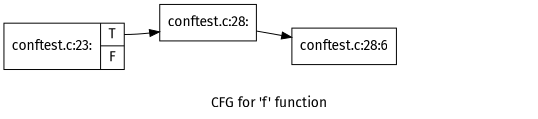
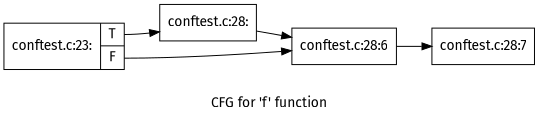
none -> (483, 46)
none -> (203, 56)
